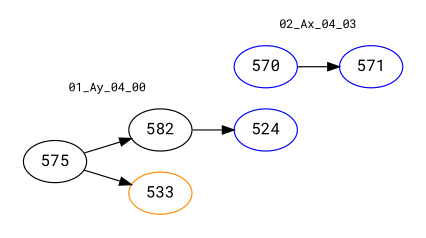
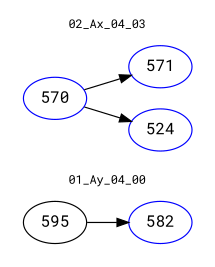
(160, 130) -> (160, 222)
(209, 130) -> (102, 112)
(55, 162) -> (55, 222)
(160, 193) -> none
